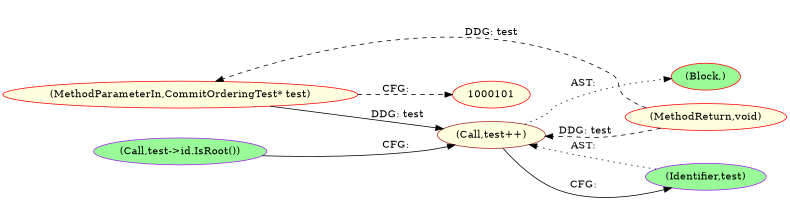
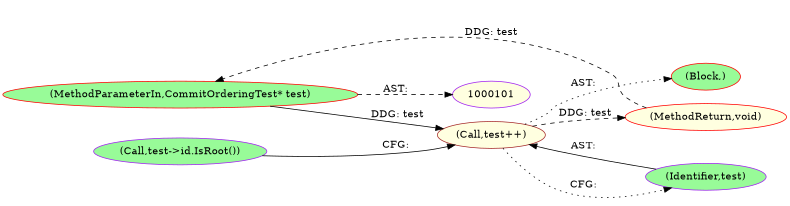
(397, 89) -> (397, 89)
(180, 95) -> (180, 95)
(491, 95) -> (491, 95)
(607, 137) -> (575, 121)
(596, 159) -> (596, 159)
(576, 195) -> (576, 195)
